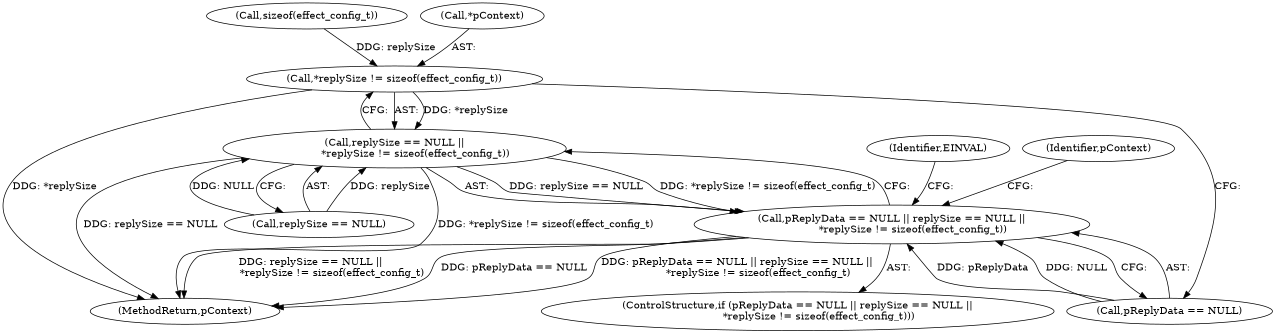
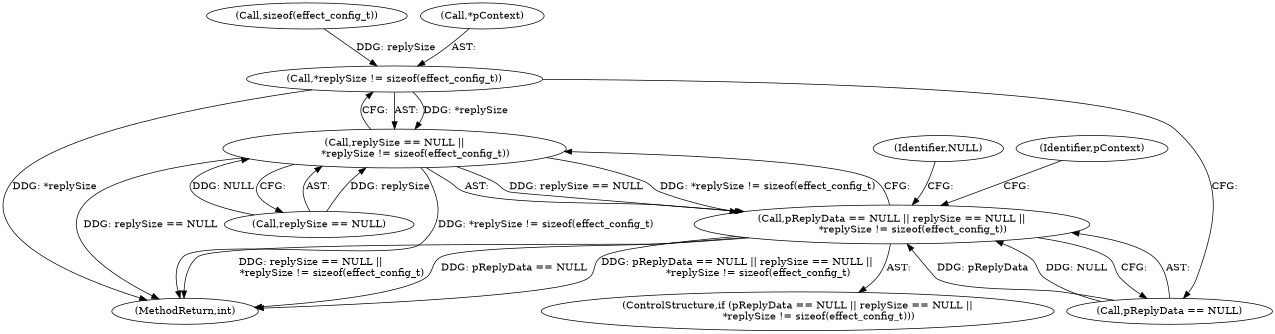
(938, 149) -> (938, 149)
(185, 311) -> (185, 311)
